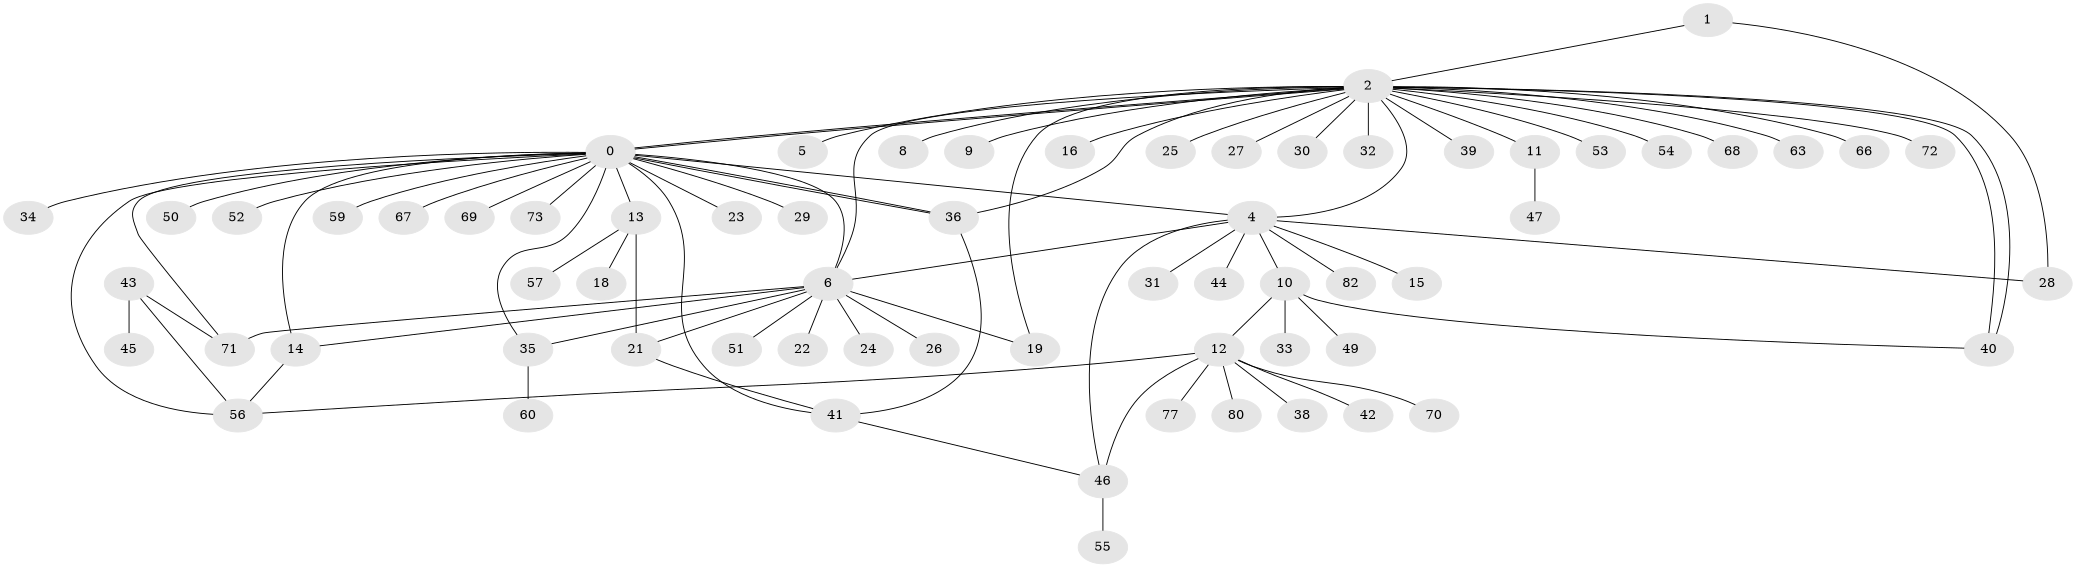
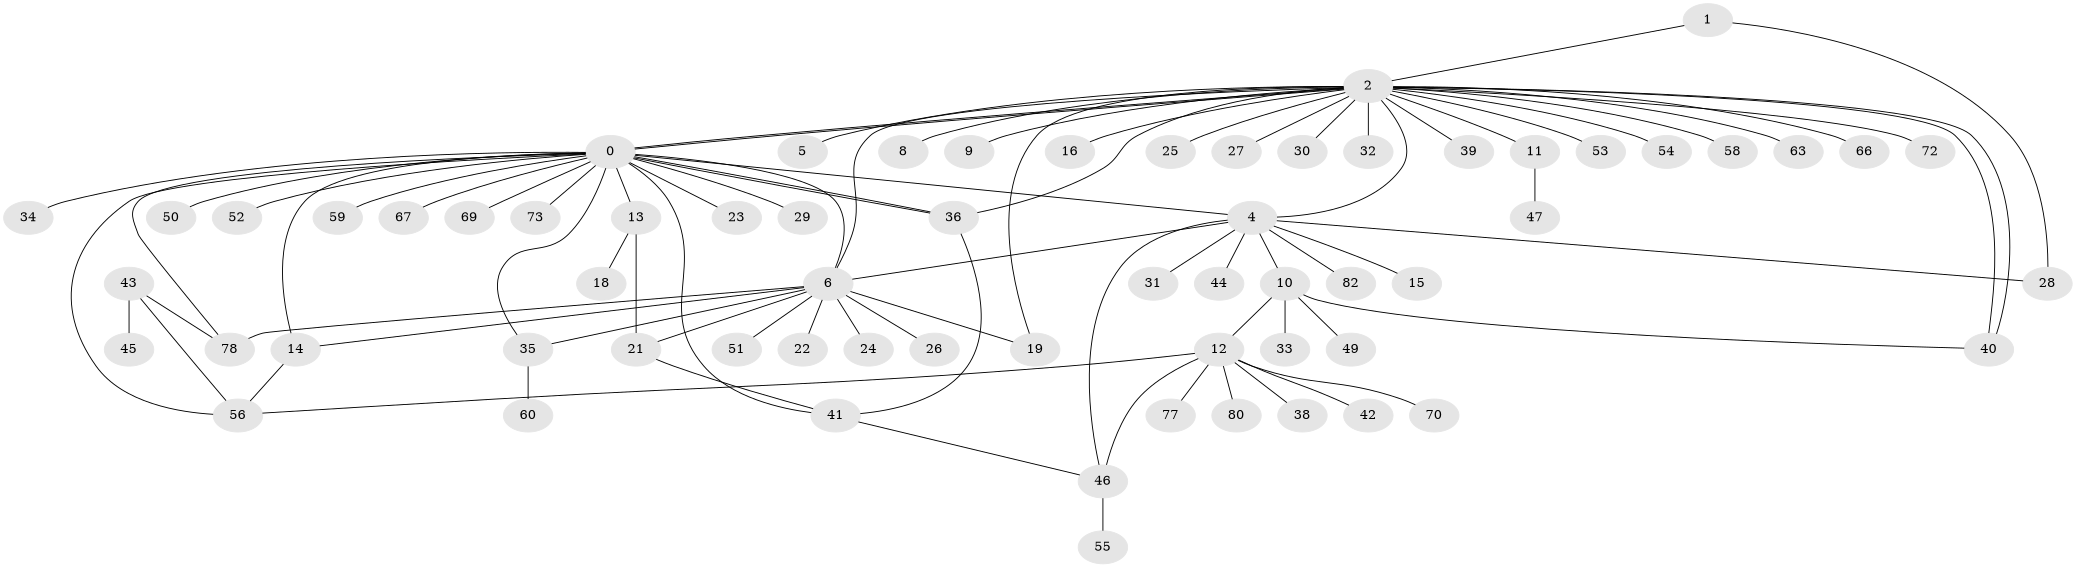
(1733, 152) -> (1733, 152)
(535, 284) -> none
(230, 350) -> (230, 350)
